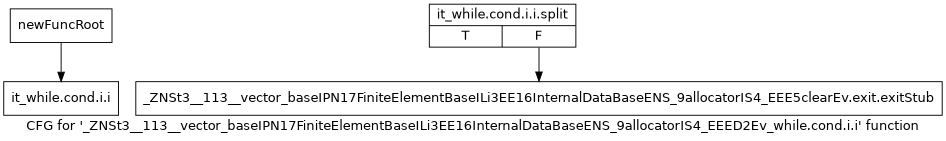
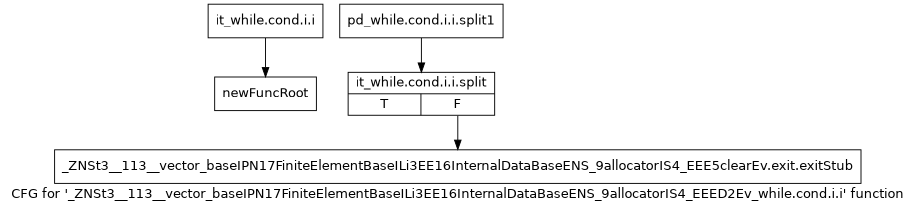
none -> (421, 21)
(61, 57) -> (266, 53)
